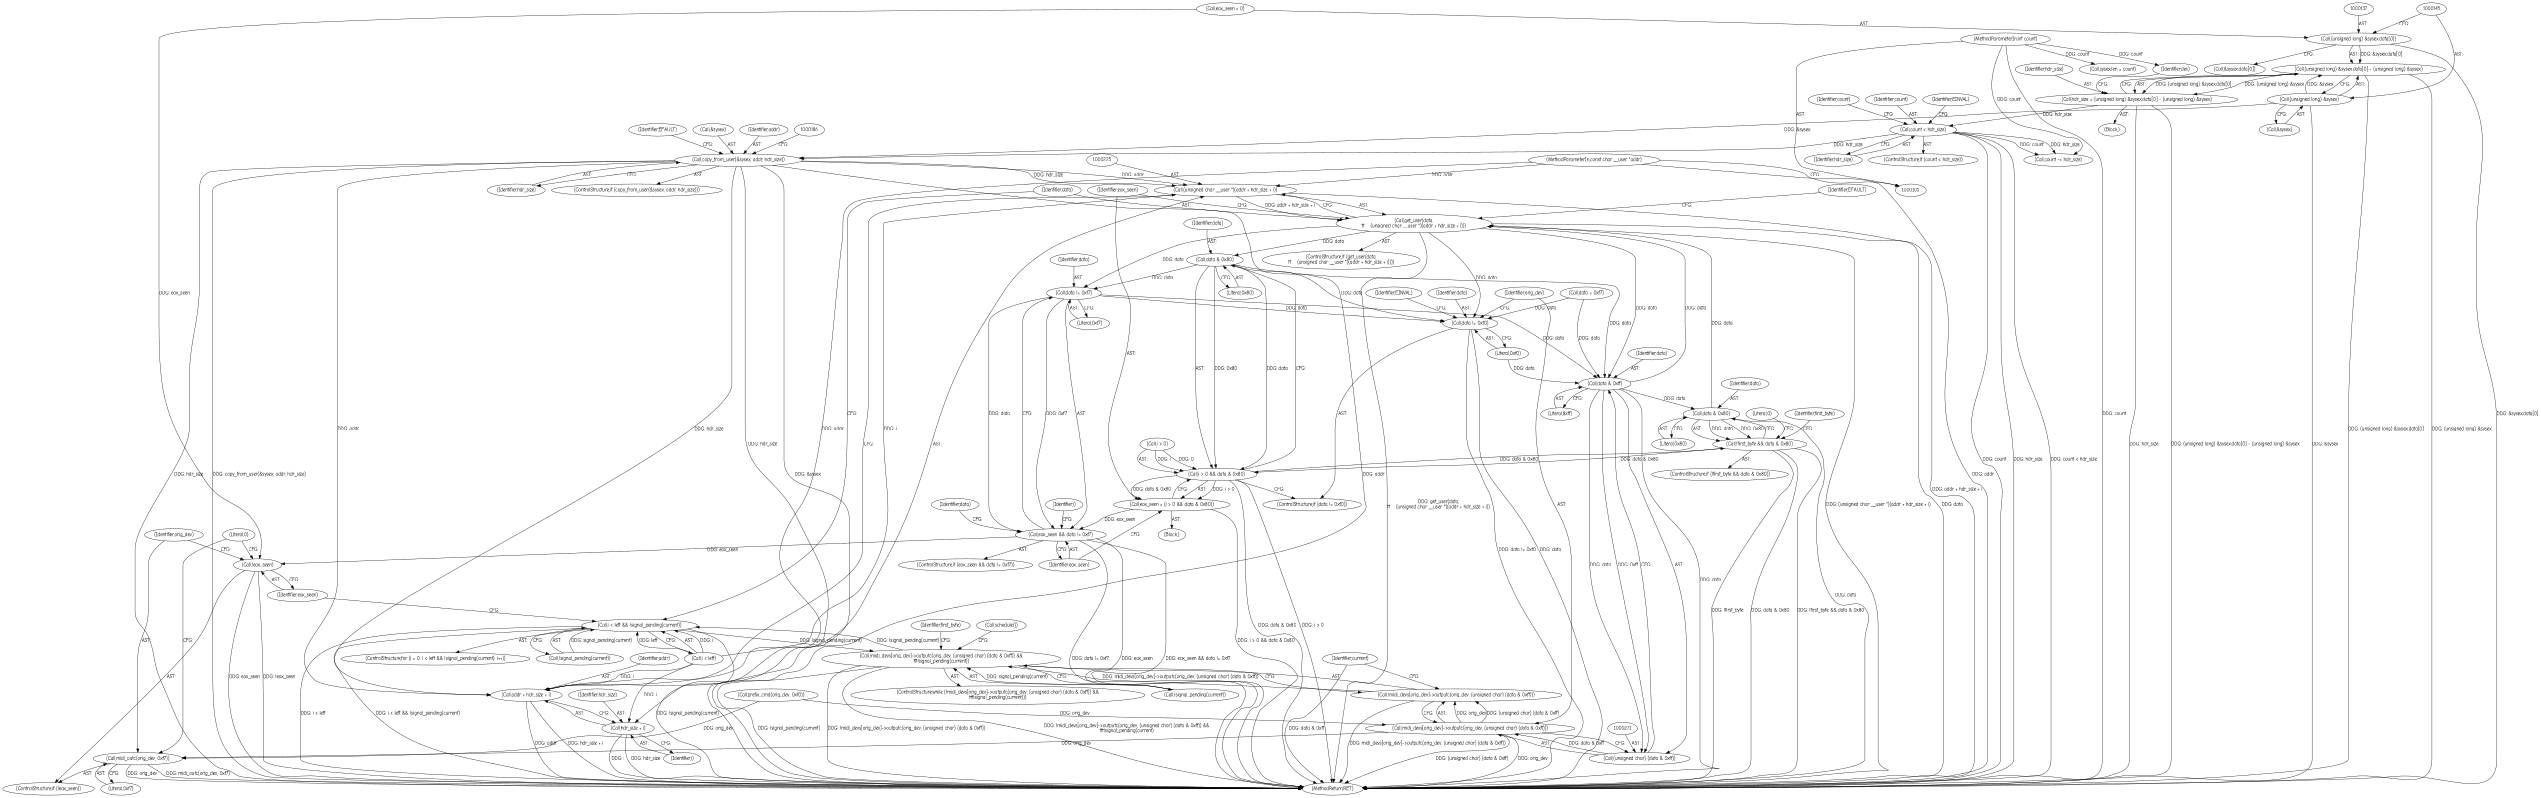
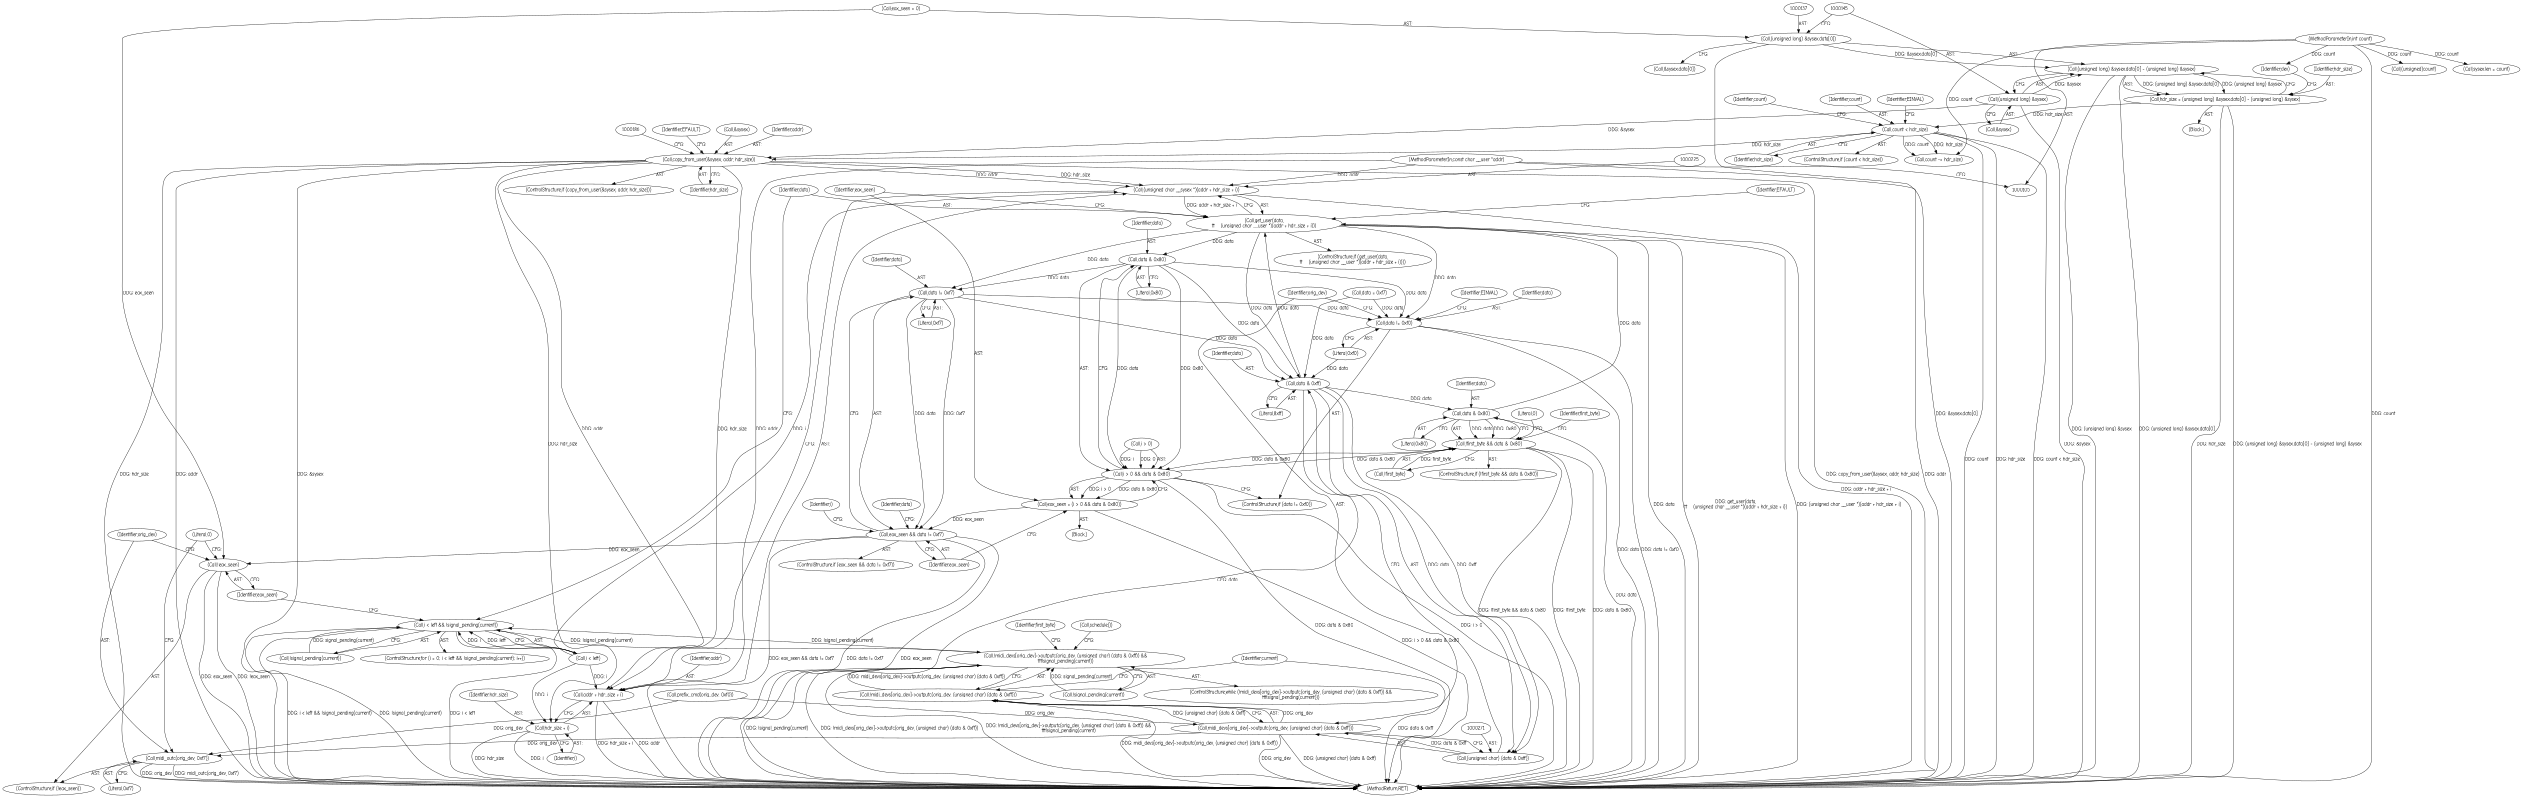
none -> (2414, 69)
(1225, 190) -> (1186, 190)
none -> (1390, 474)
(1711, 580) -> (1228, 580)
